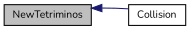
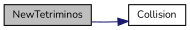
(115, 8) -> (105, 22)
